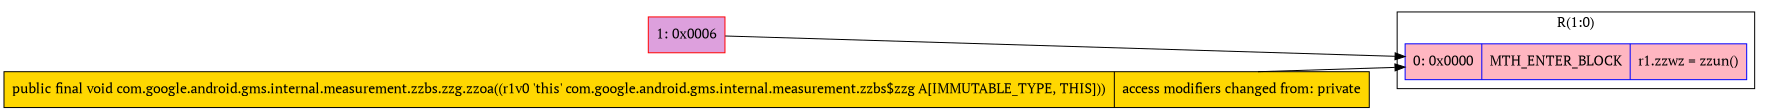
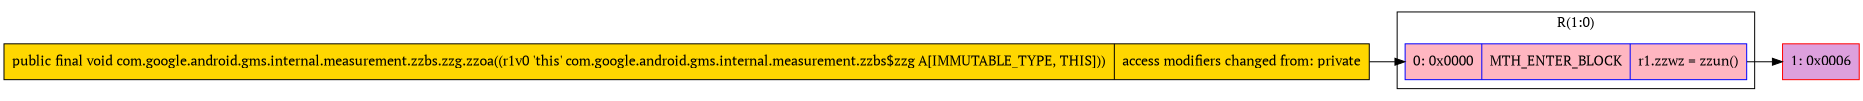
(1060, 46) -> (1761, 62)
